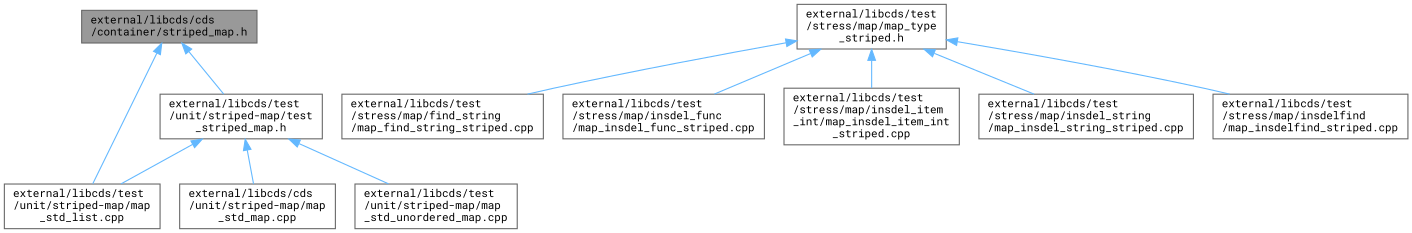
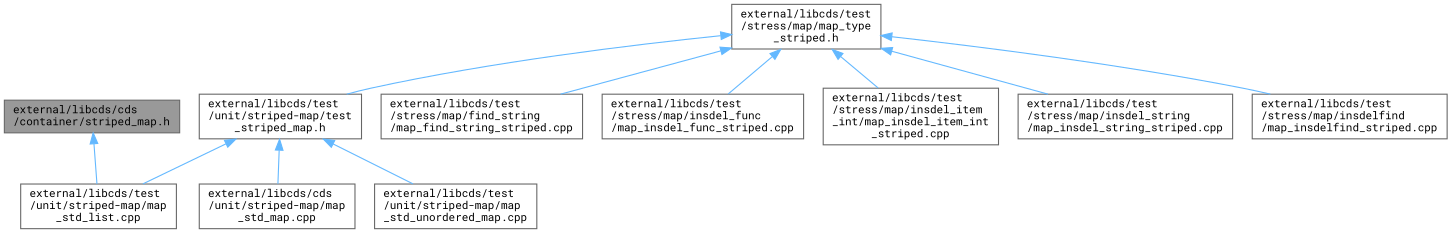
(206, 73) -> (533, 59)
